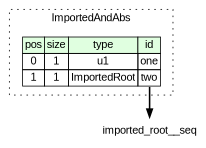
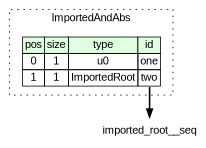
(103, 61) -> (103, 61)
